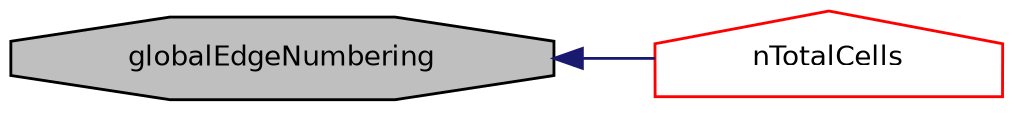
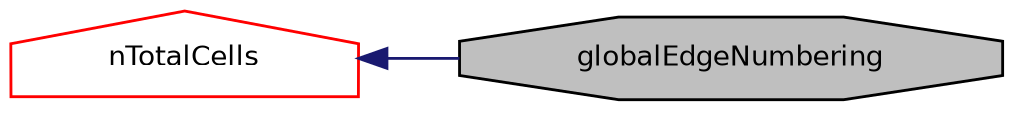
(619, 58) -> (423, 58)
